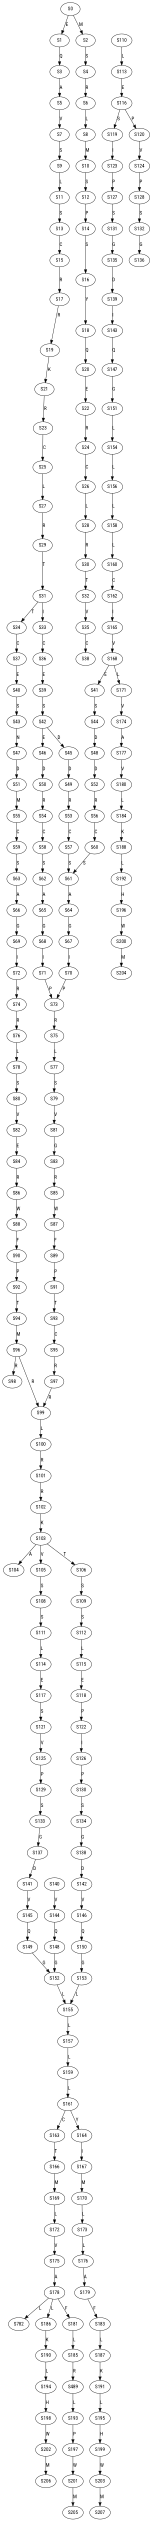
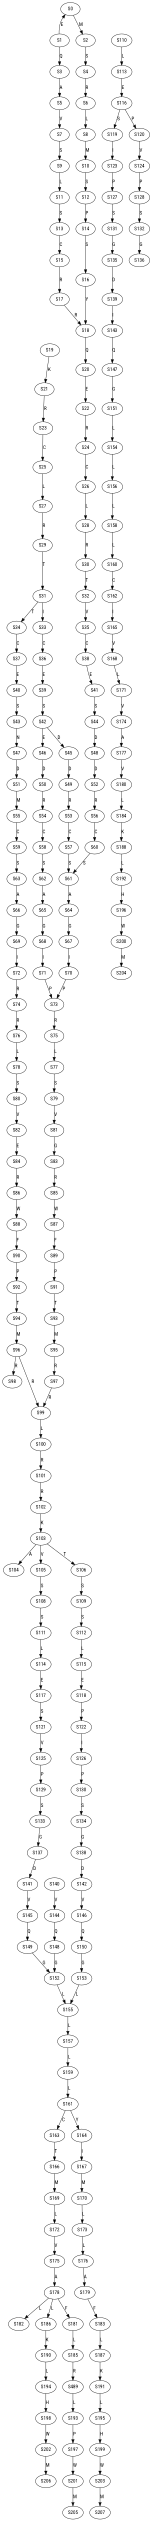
(66, 23) -> (60, 25)
(55, 323) -> (71, 314)
(104, 673) -> (88, 673)
(56, 1334) -> (56, 1334)
(19, 2324) -> (19, 2324)
